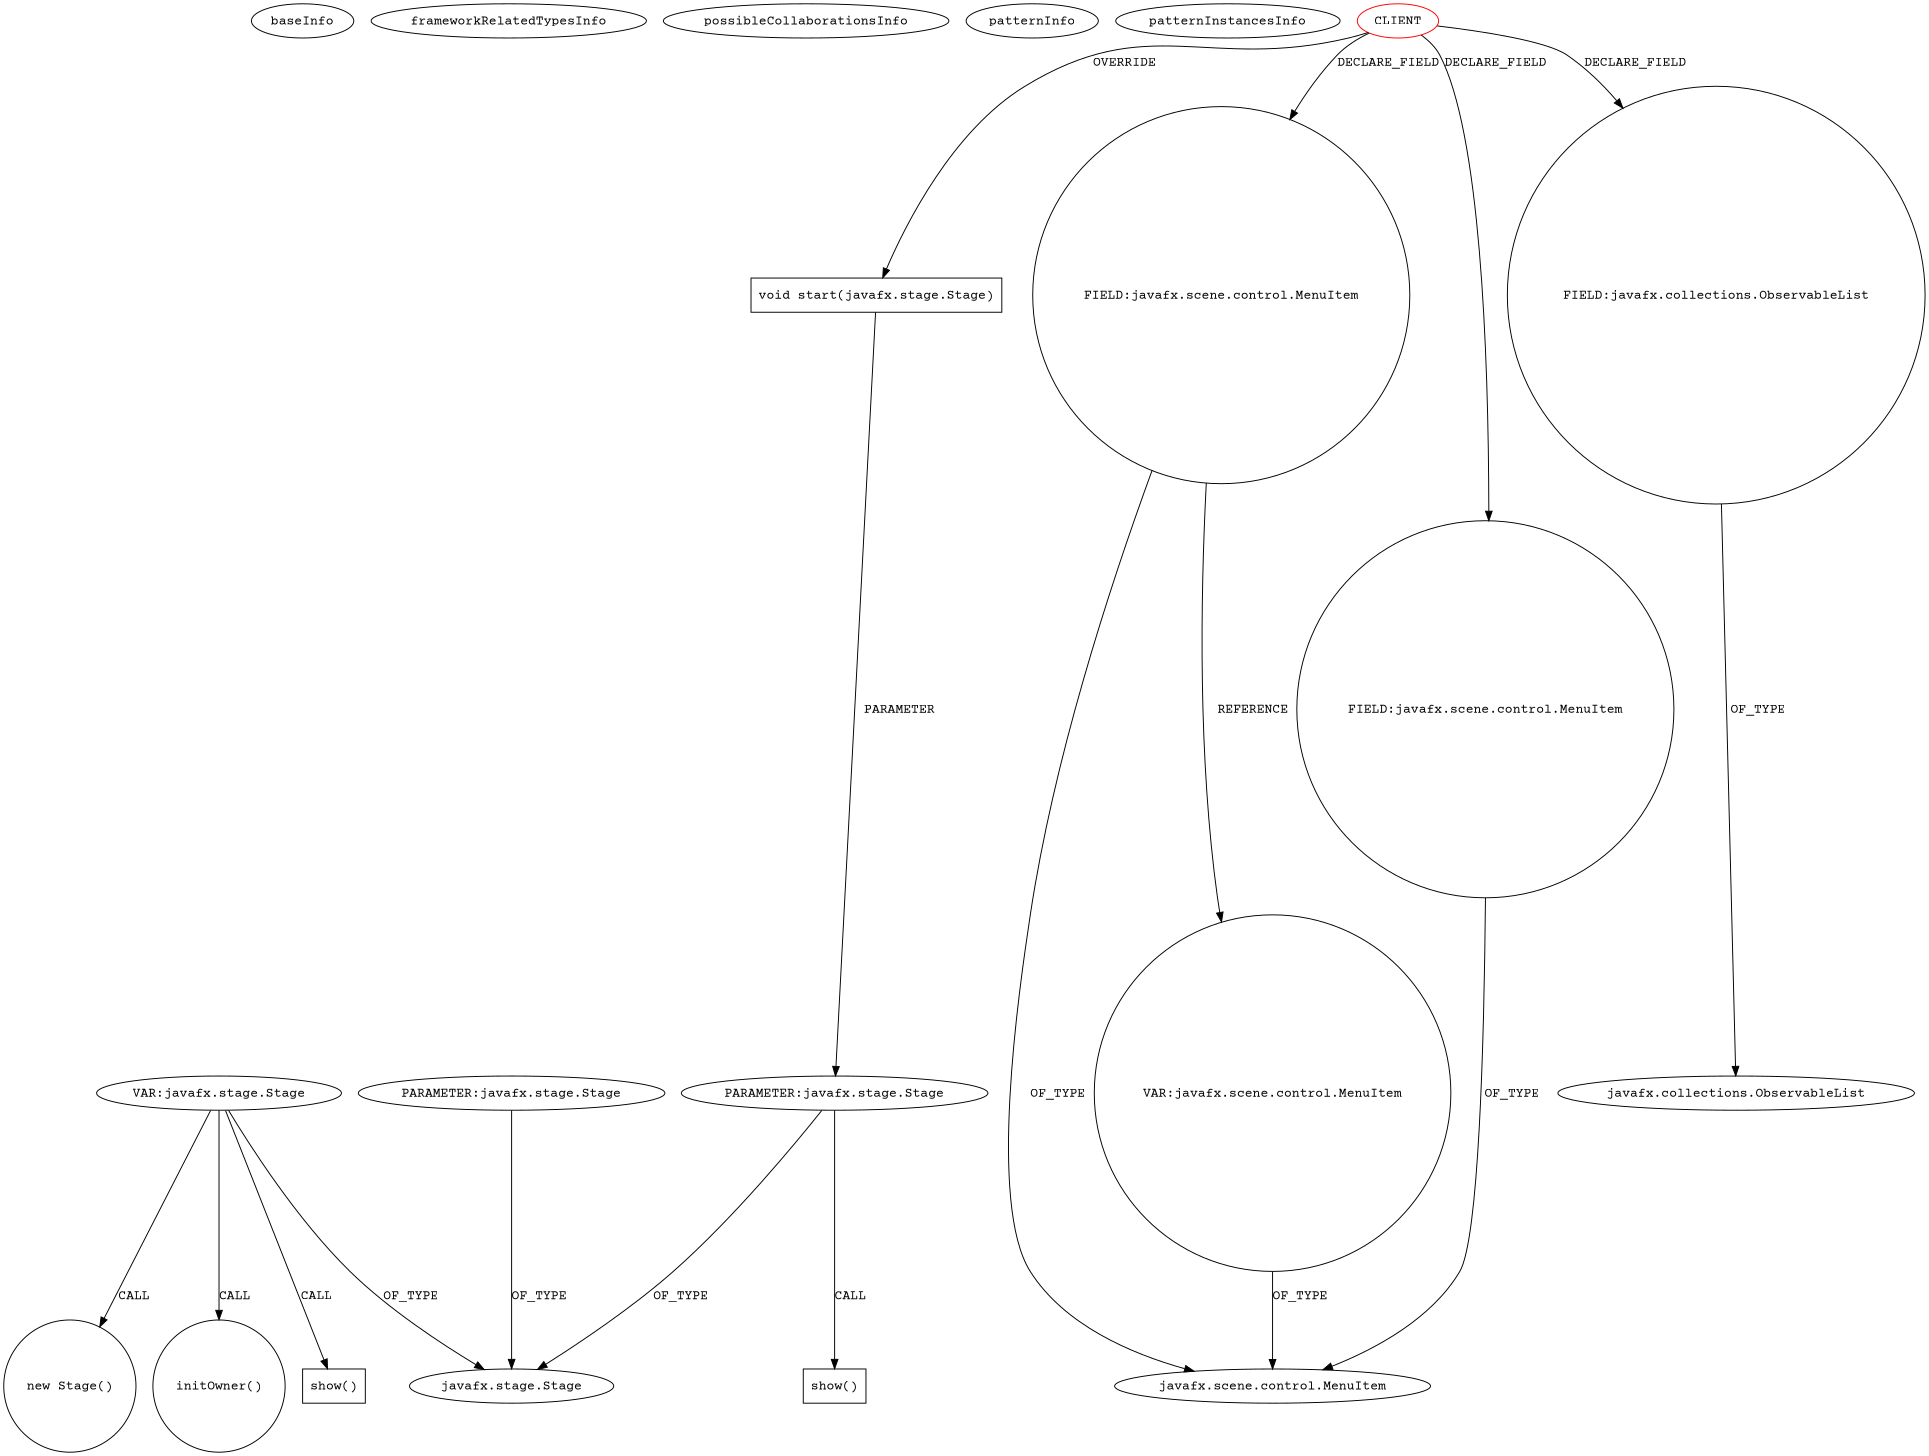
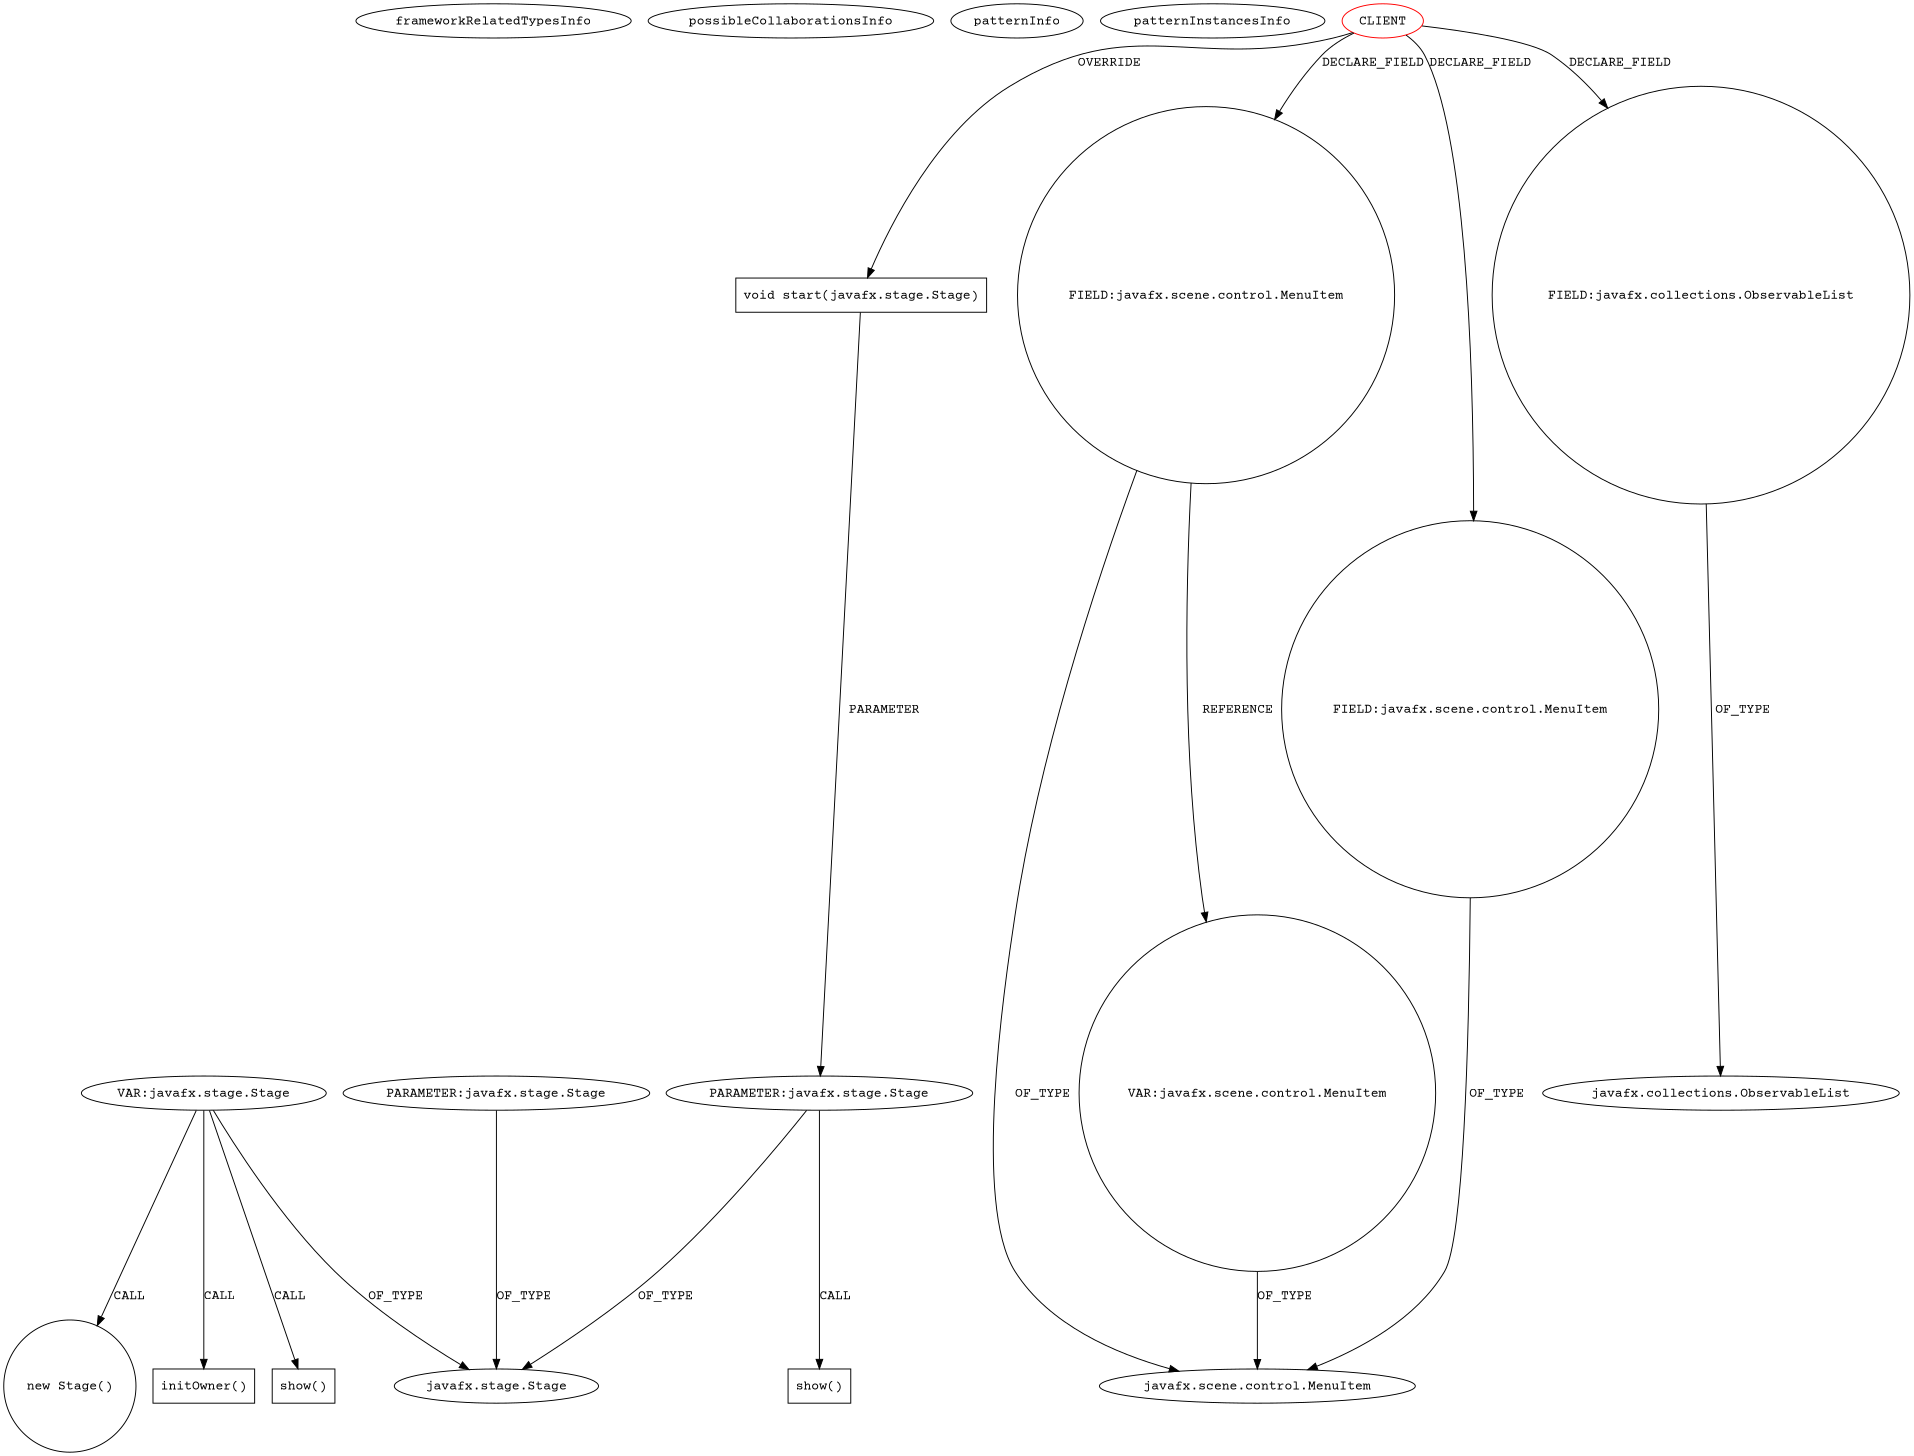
(303, 21) -> none
(219, 1386) -> (204, 1386)
